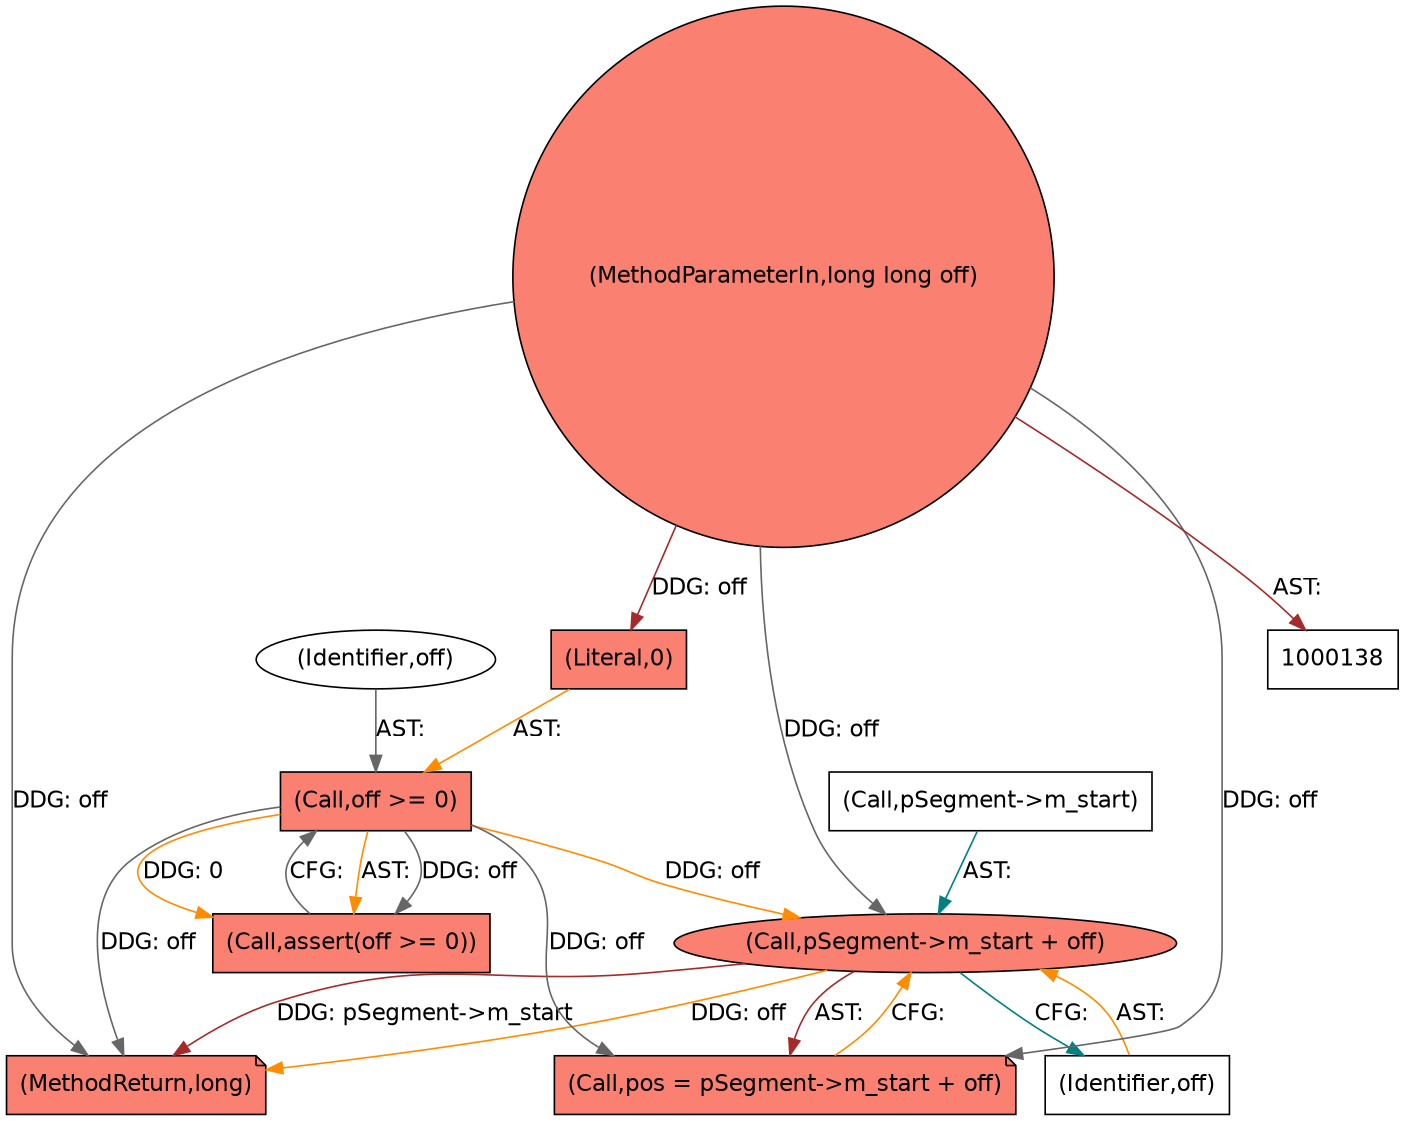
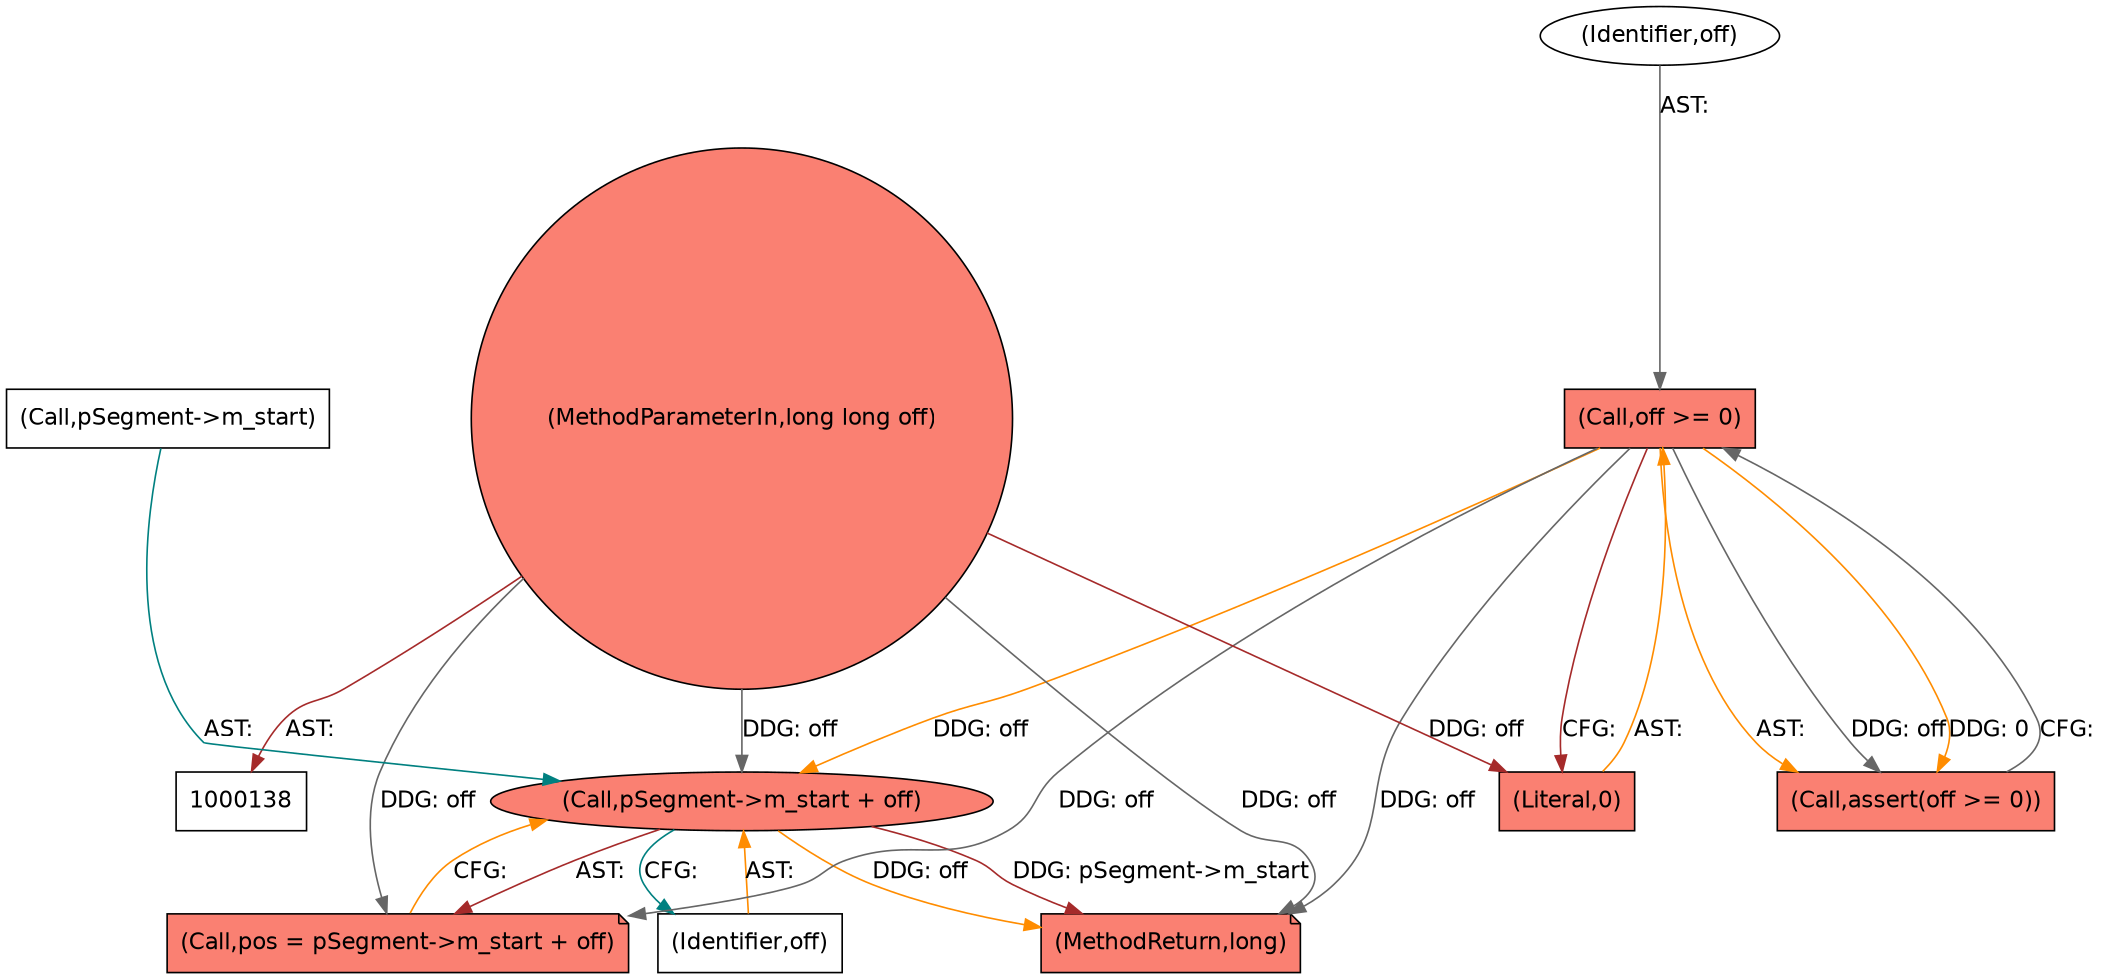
none -> (1591, 599)
